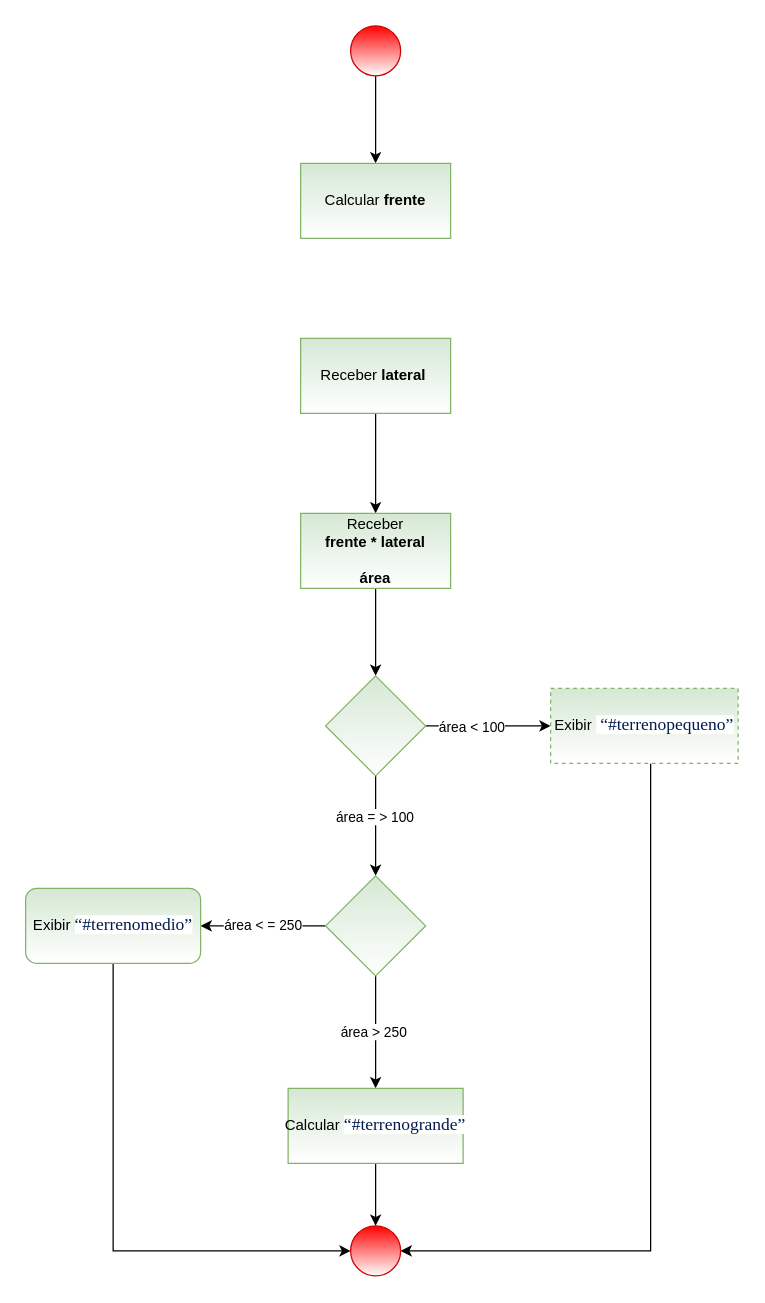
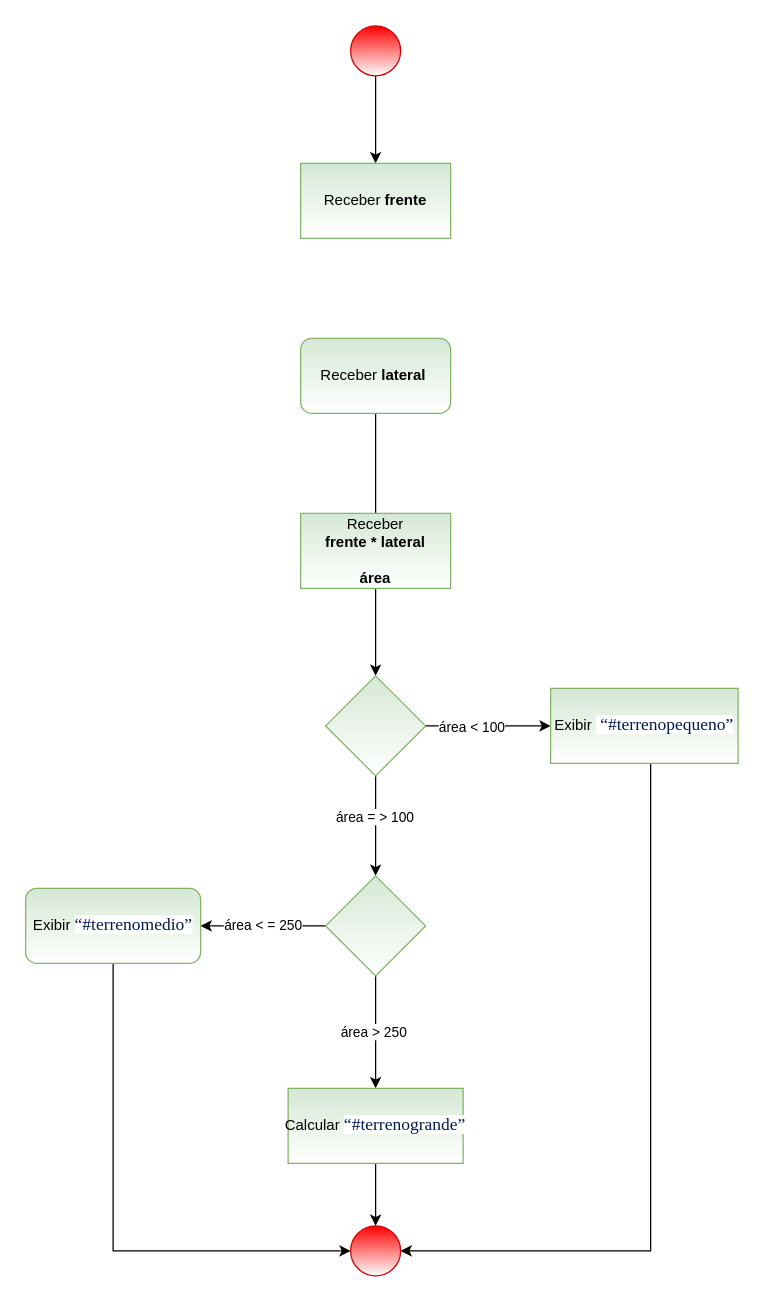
(376, 201) -> (376, 201)
(376, 376) -> (376, 376)
(376, 503) -> (376, 506)
(644, 726) -> (644, 726)
